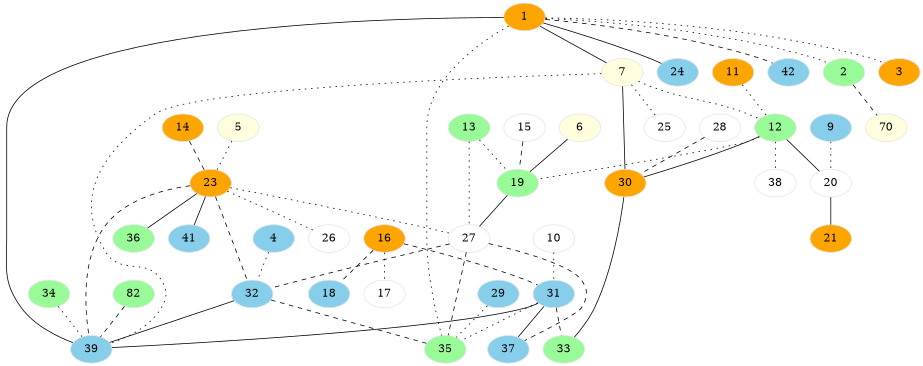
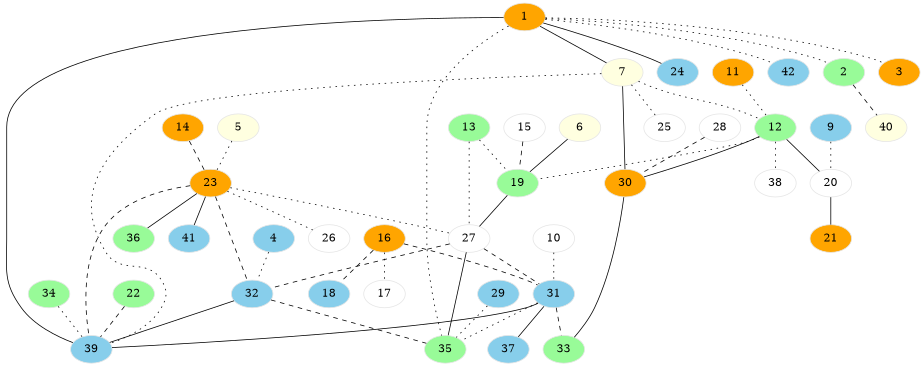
(660, 35) -> (660, 35)
(886, 128) -> (886, 128)
(580, 278) -> (512, 266)
(134, 294) -> (134, 294)
(457, 294) -> (457, 294)
